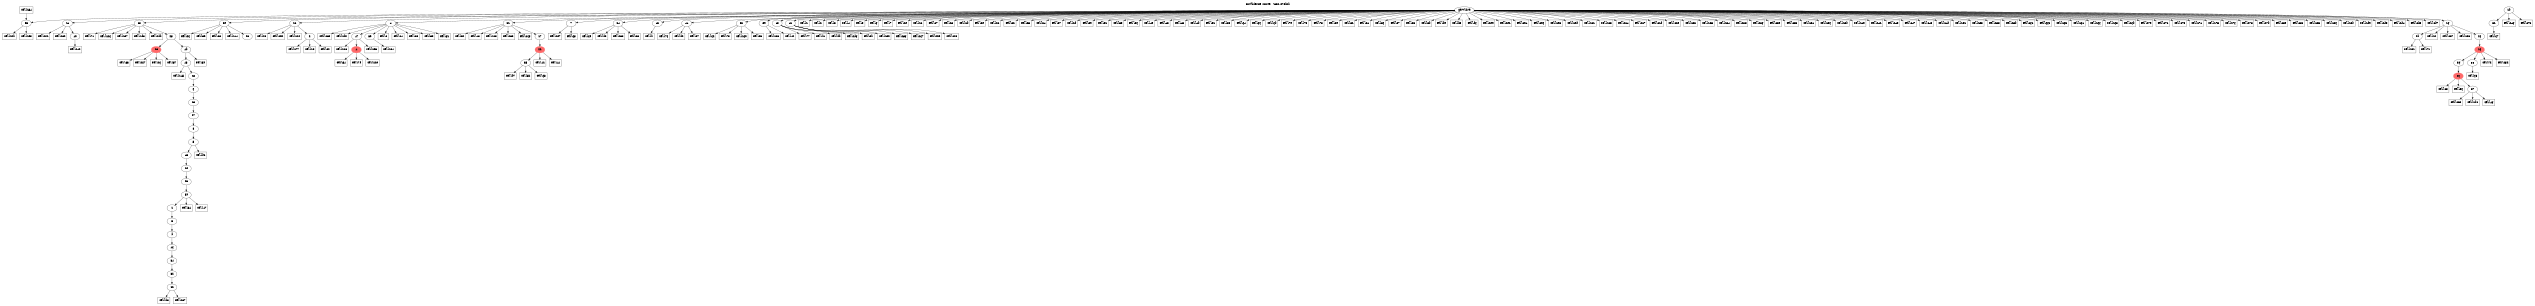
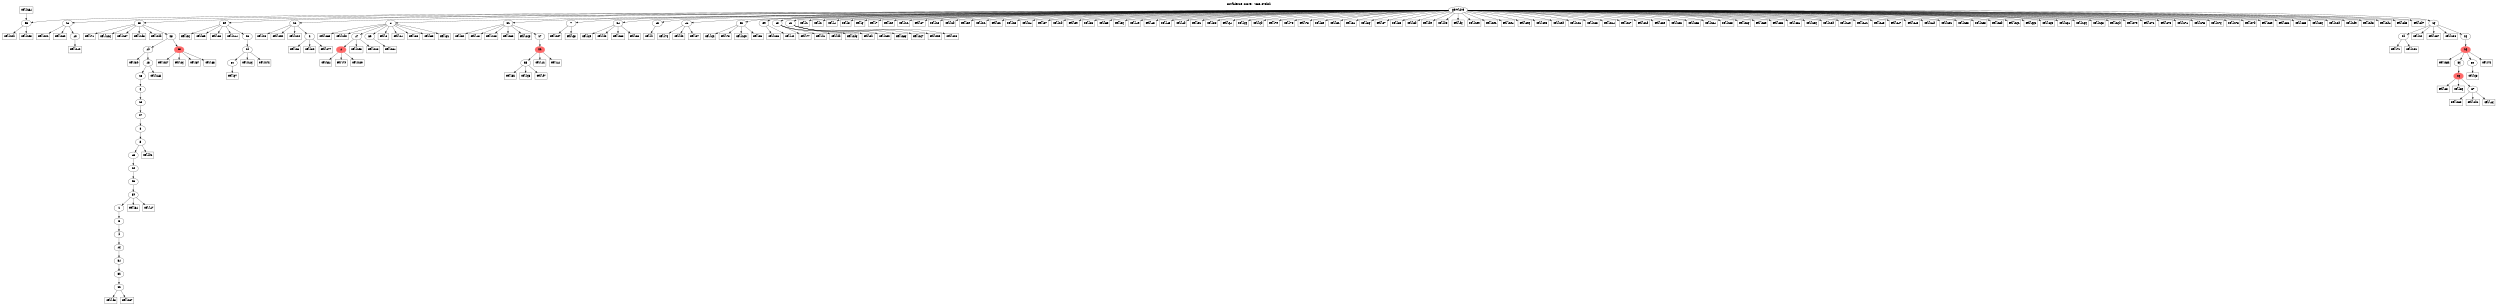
(832, 23) -> none
none -> (247, 42)
